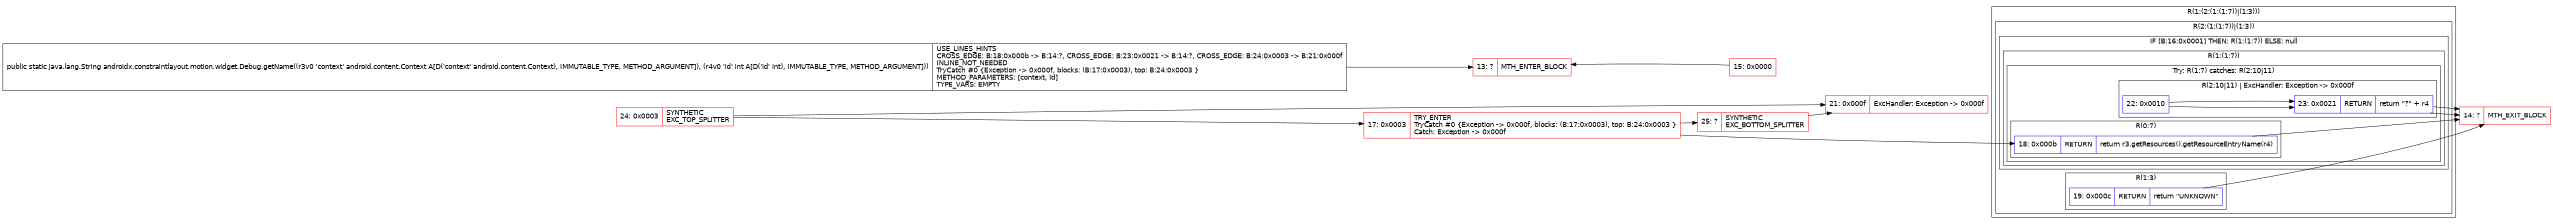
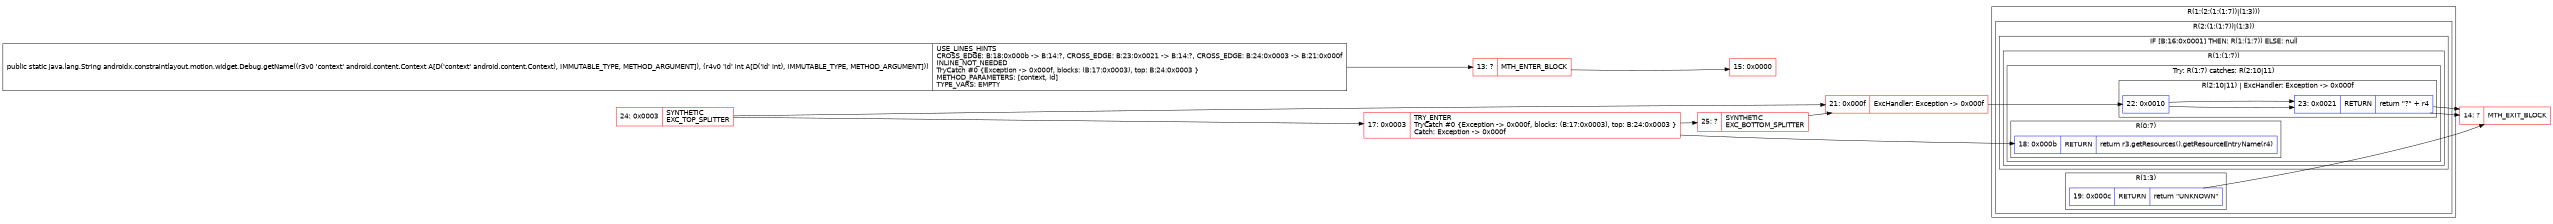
(1653, 64) -> (1648, 70)
none -> (2053, 104)
(2353, 128) -> none
